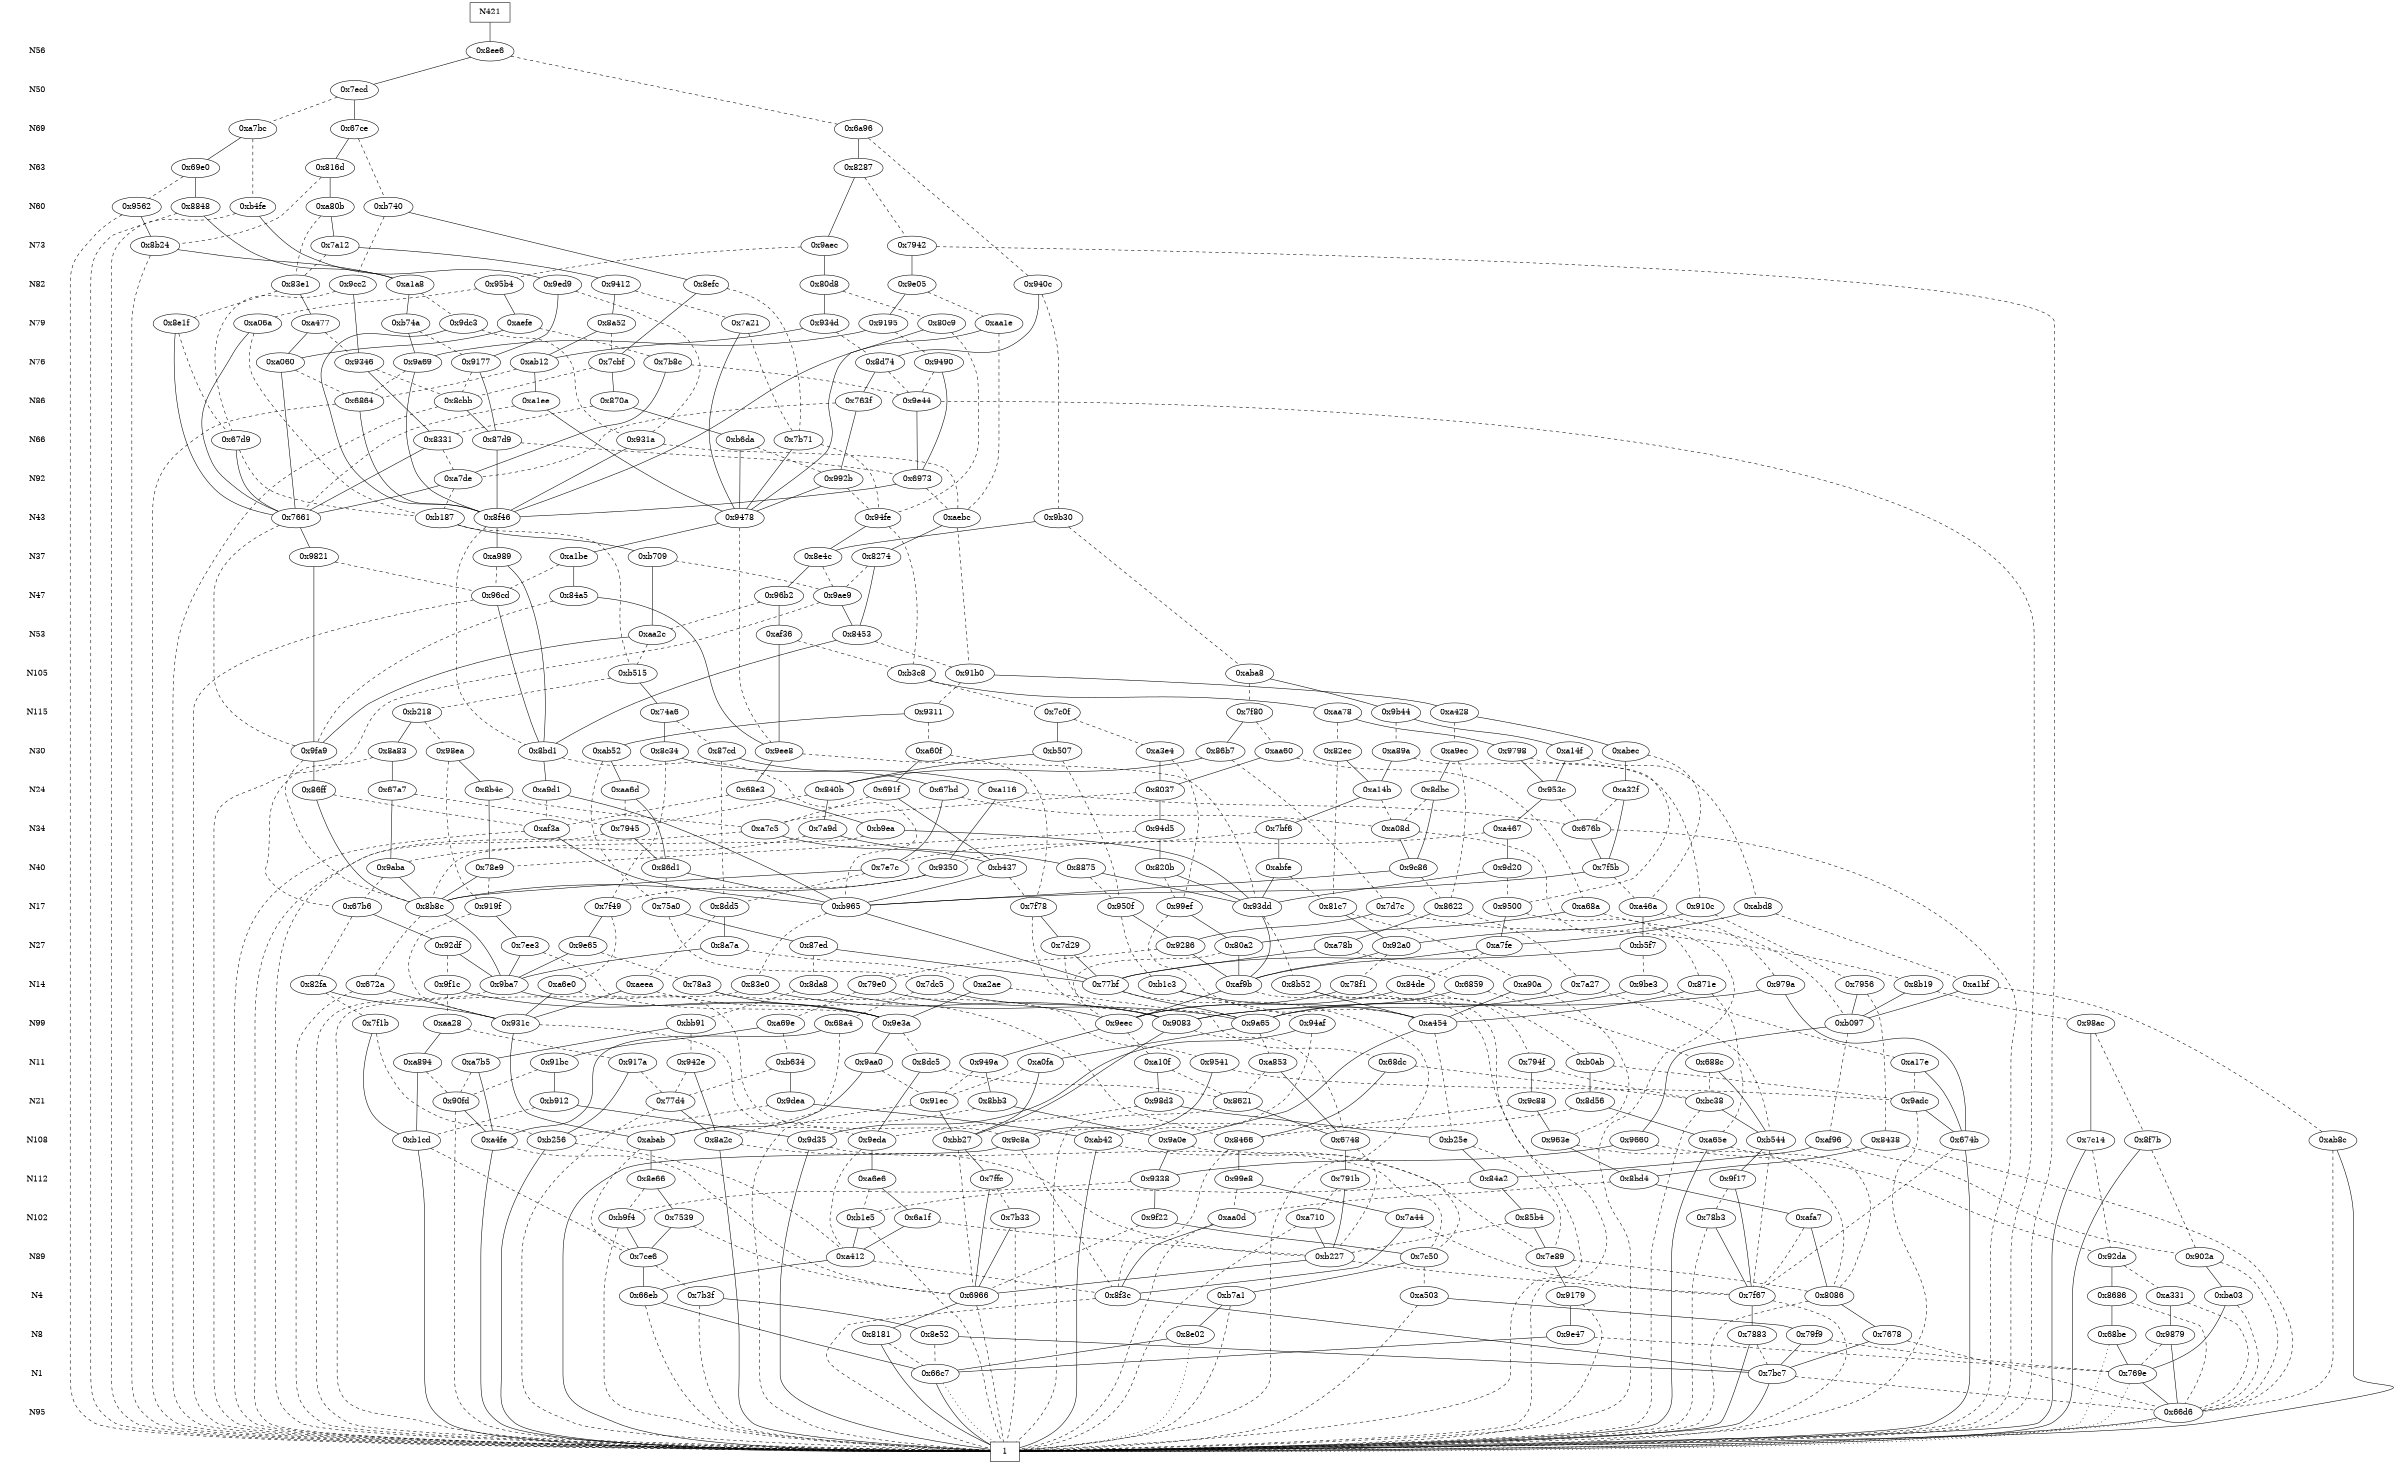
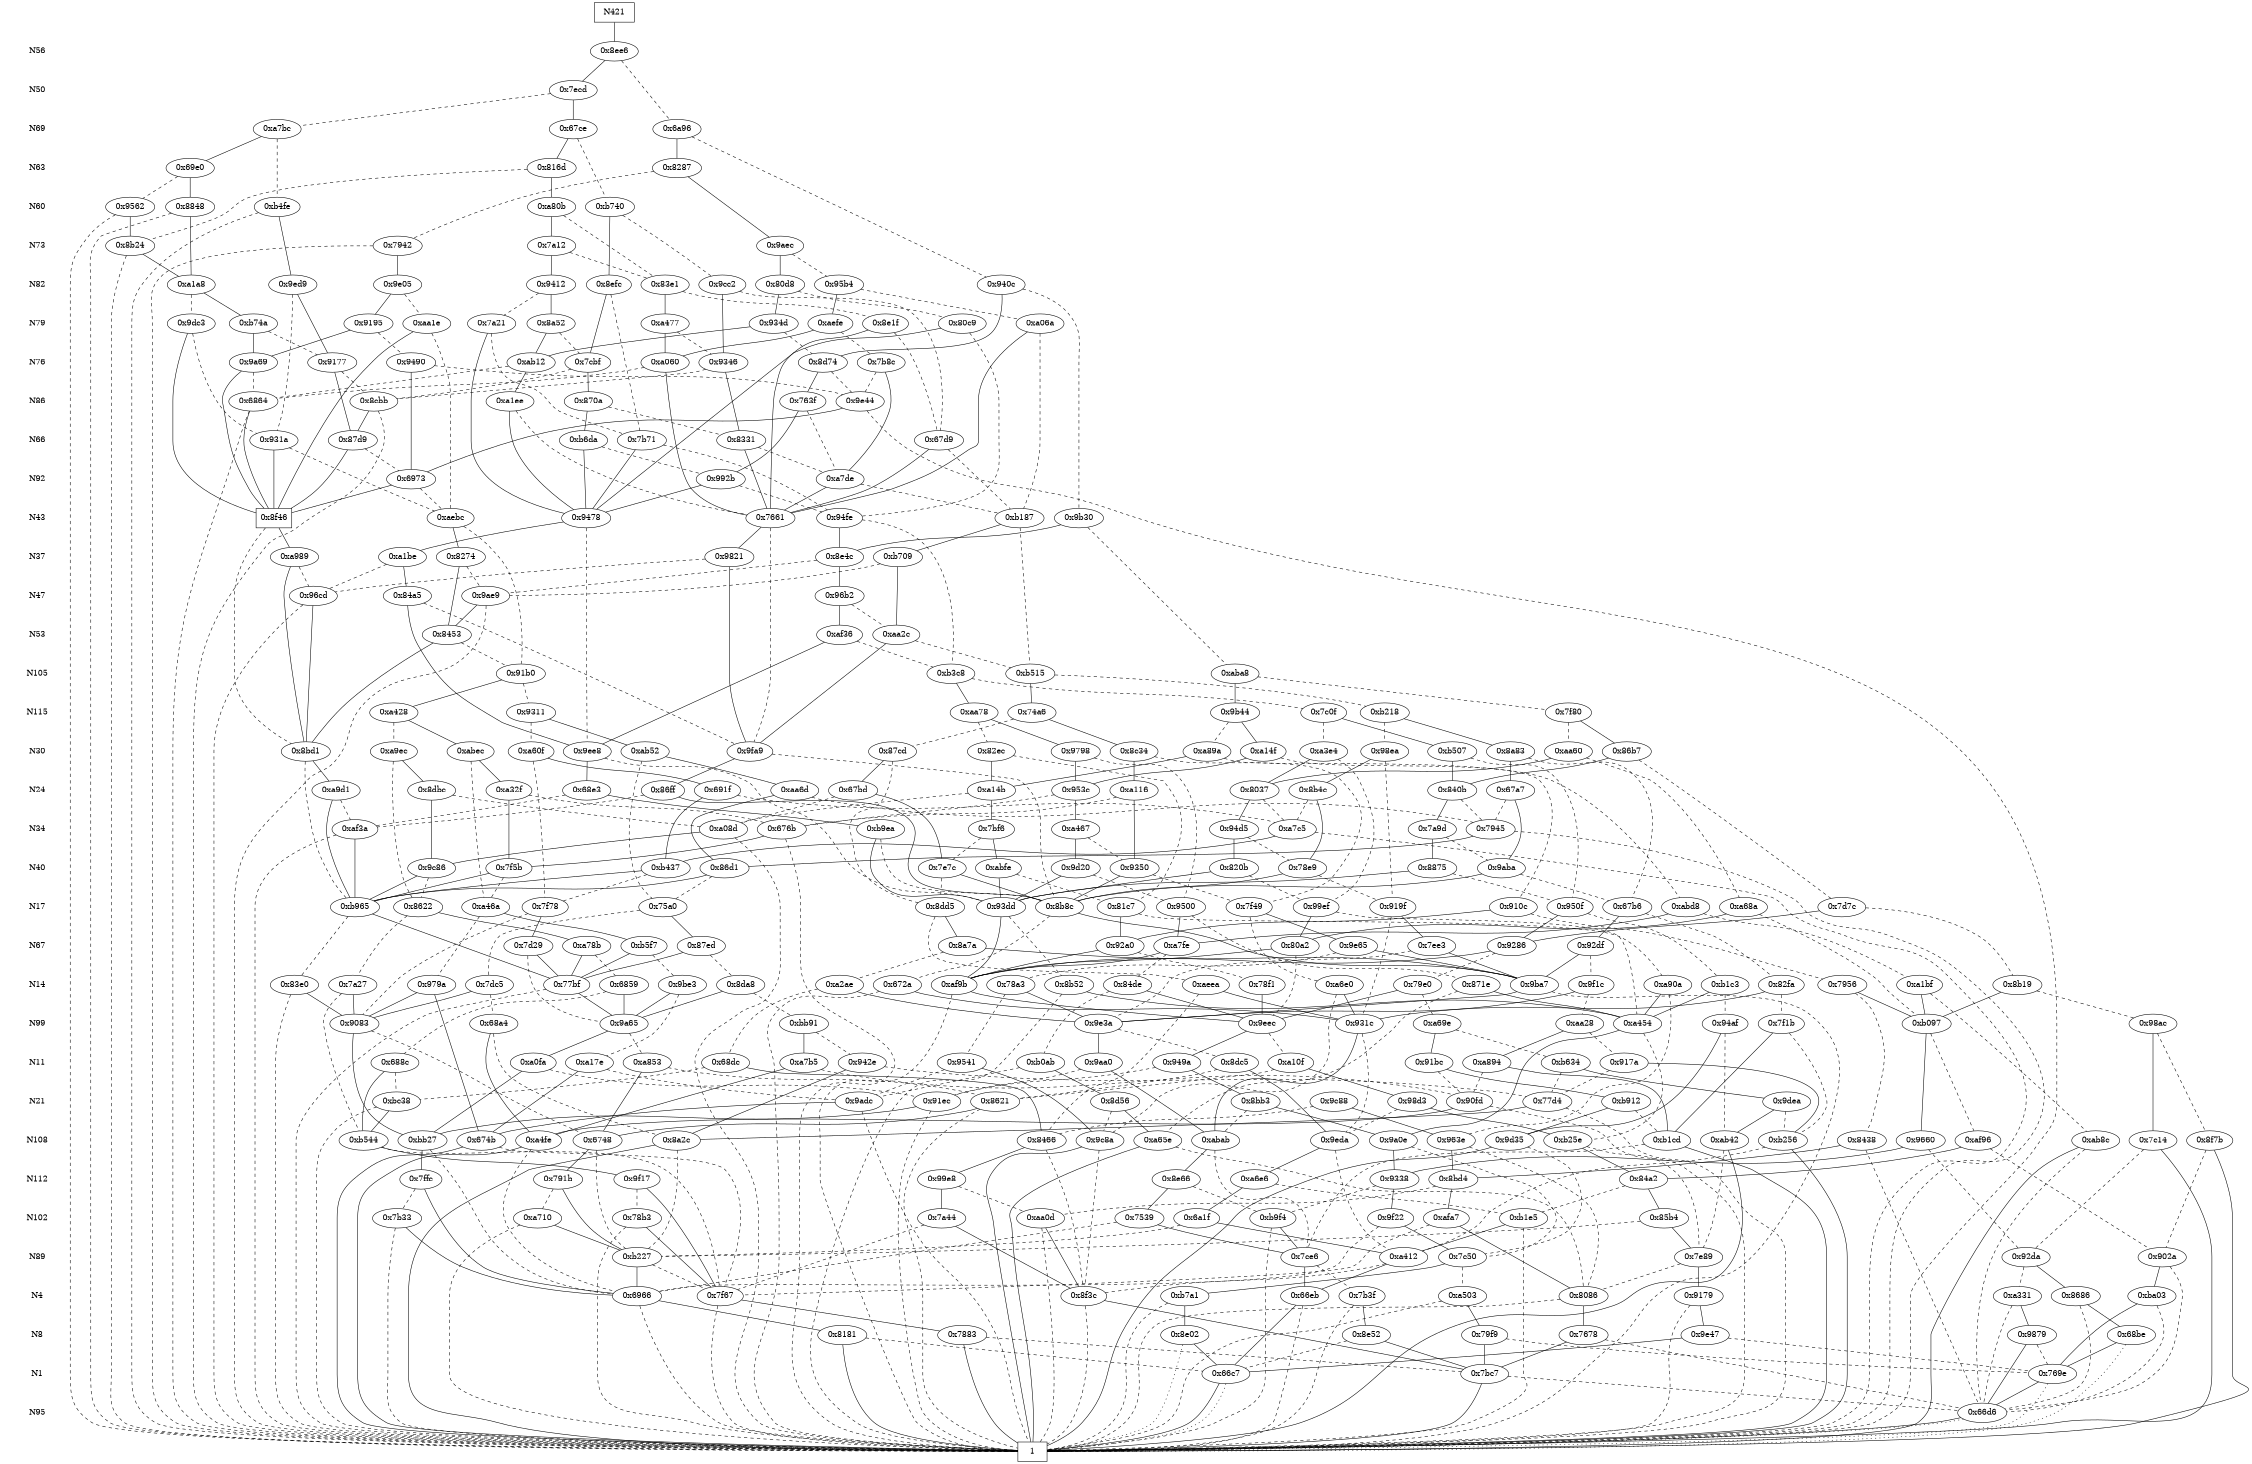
(497, 518) -> (274, 518)
(37, 946) -> (37, 946)
(1532, 1063) -> none
